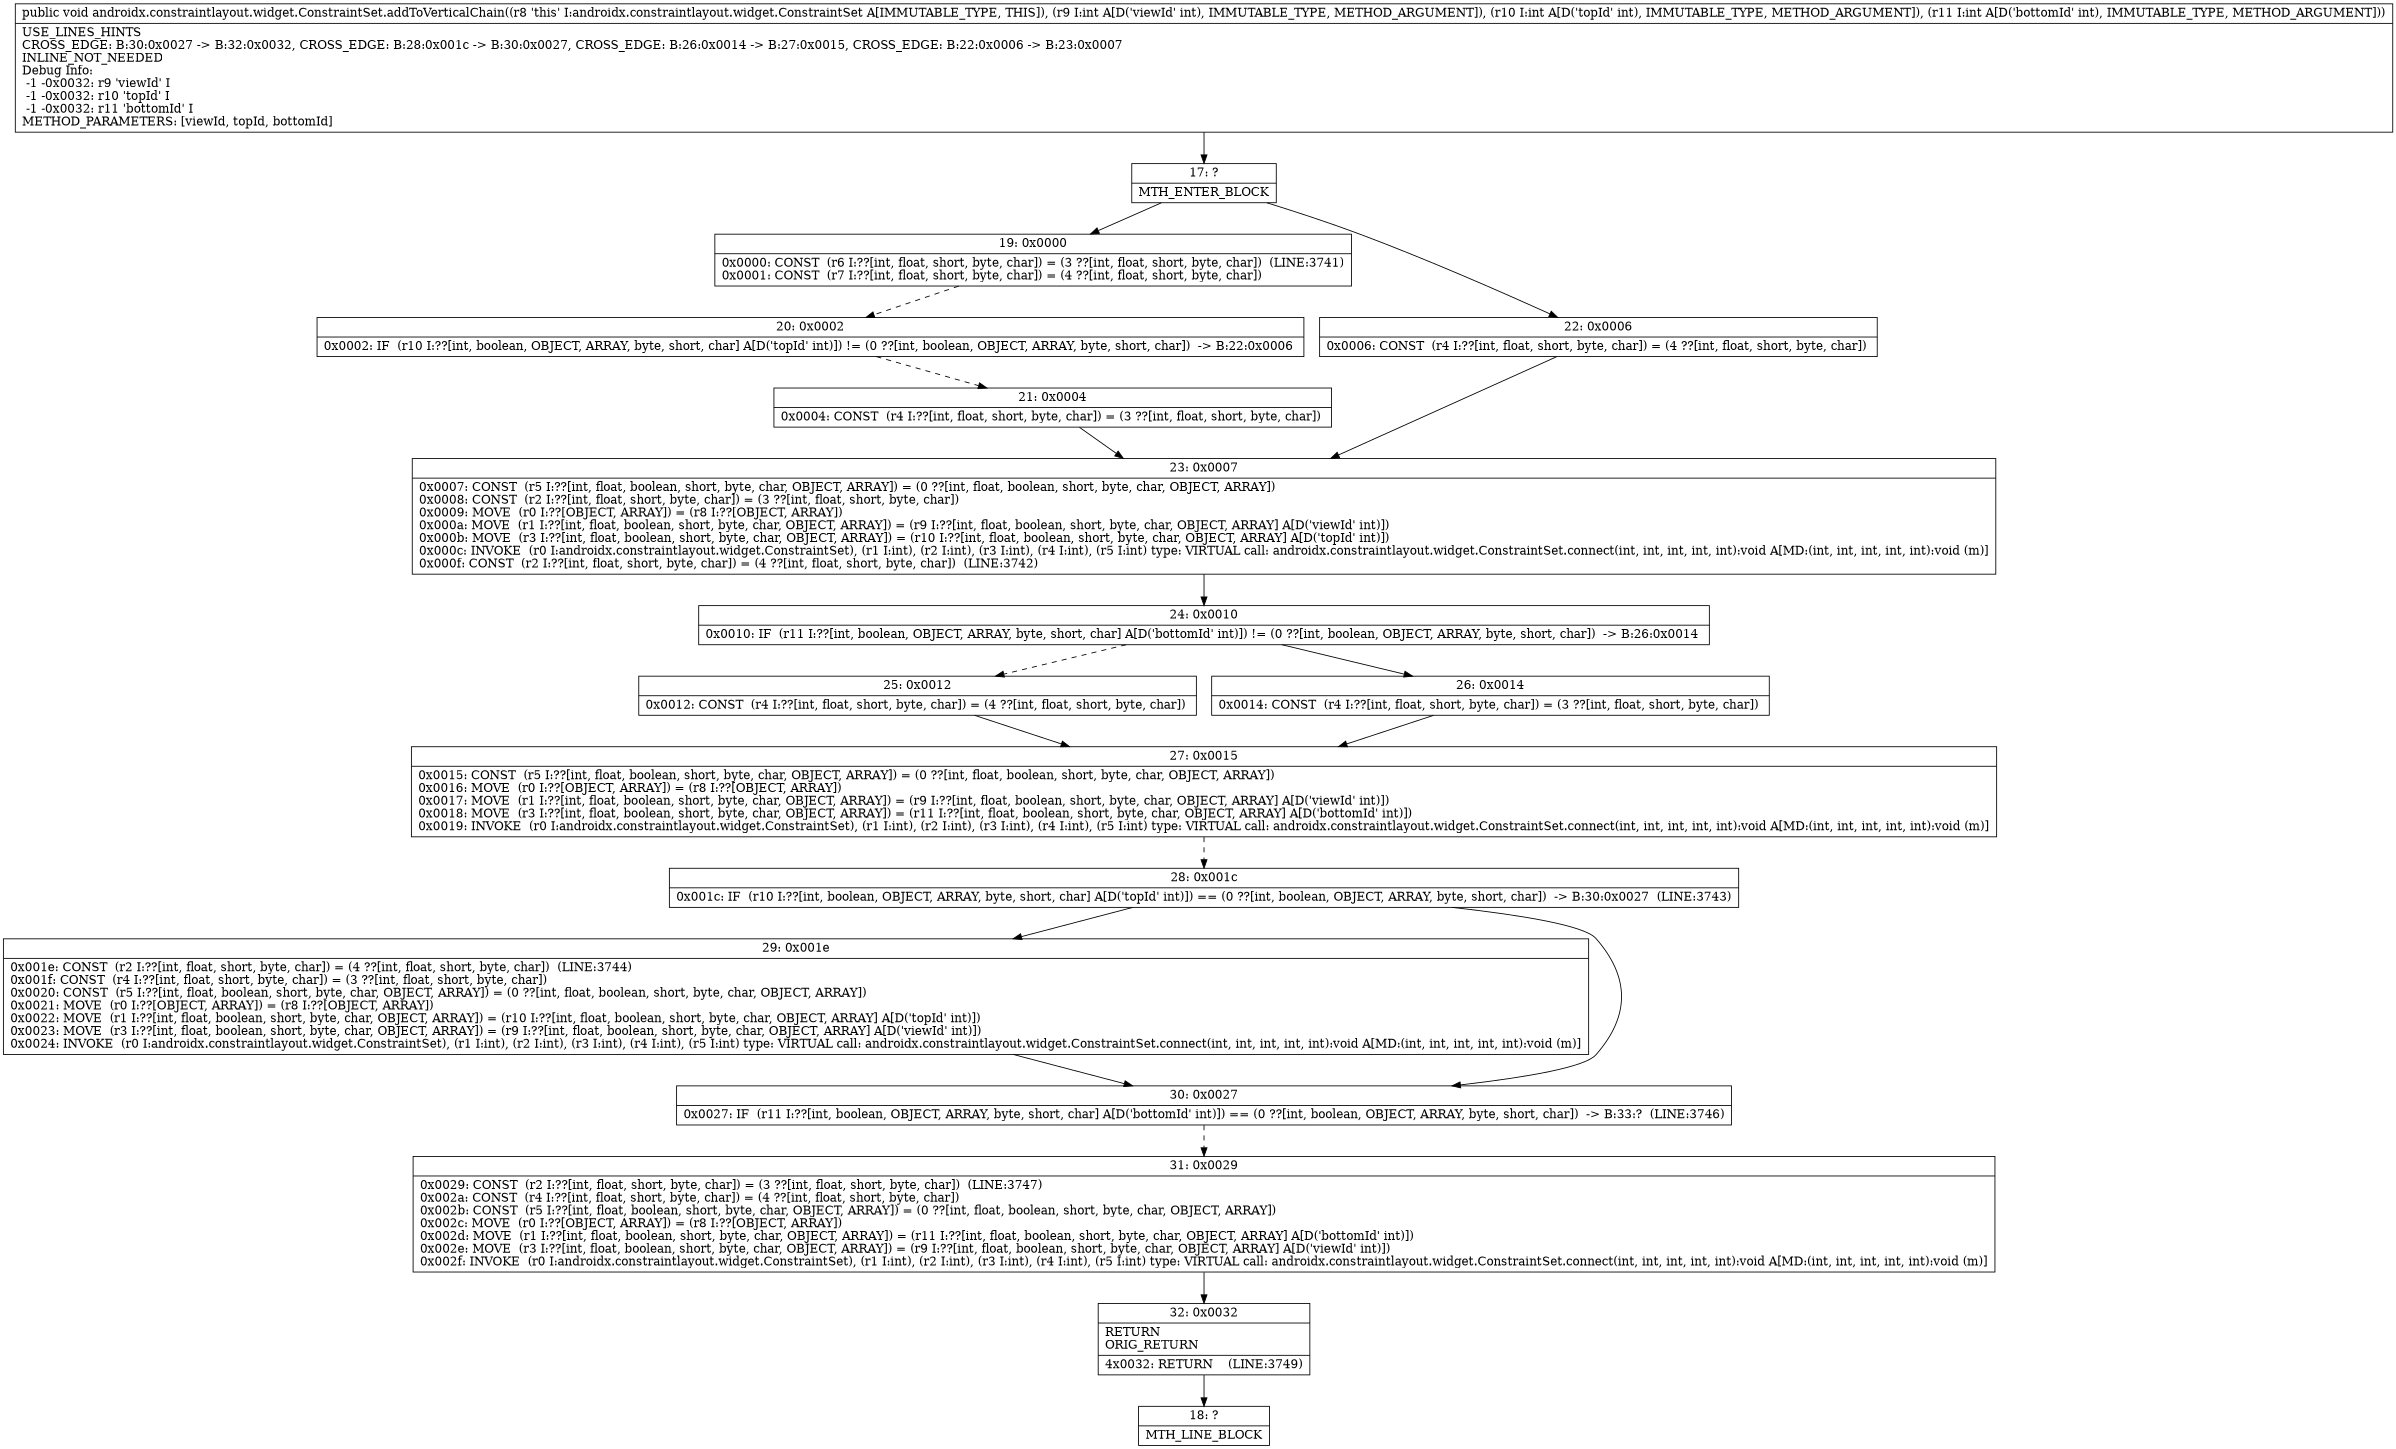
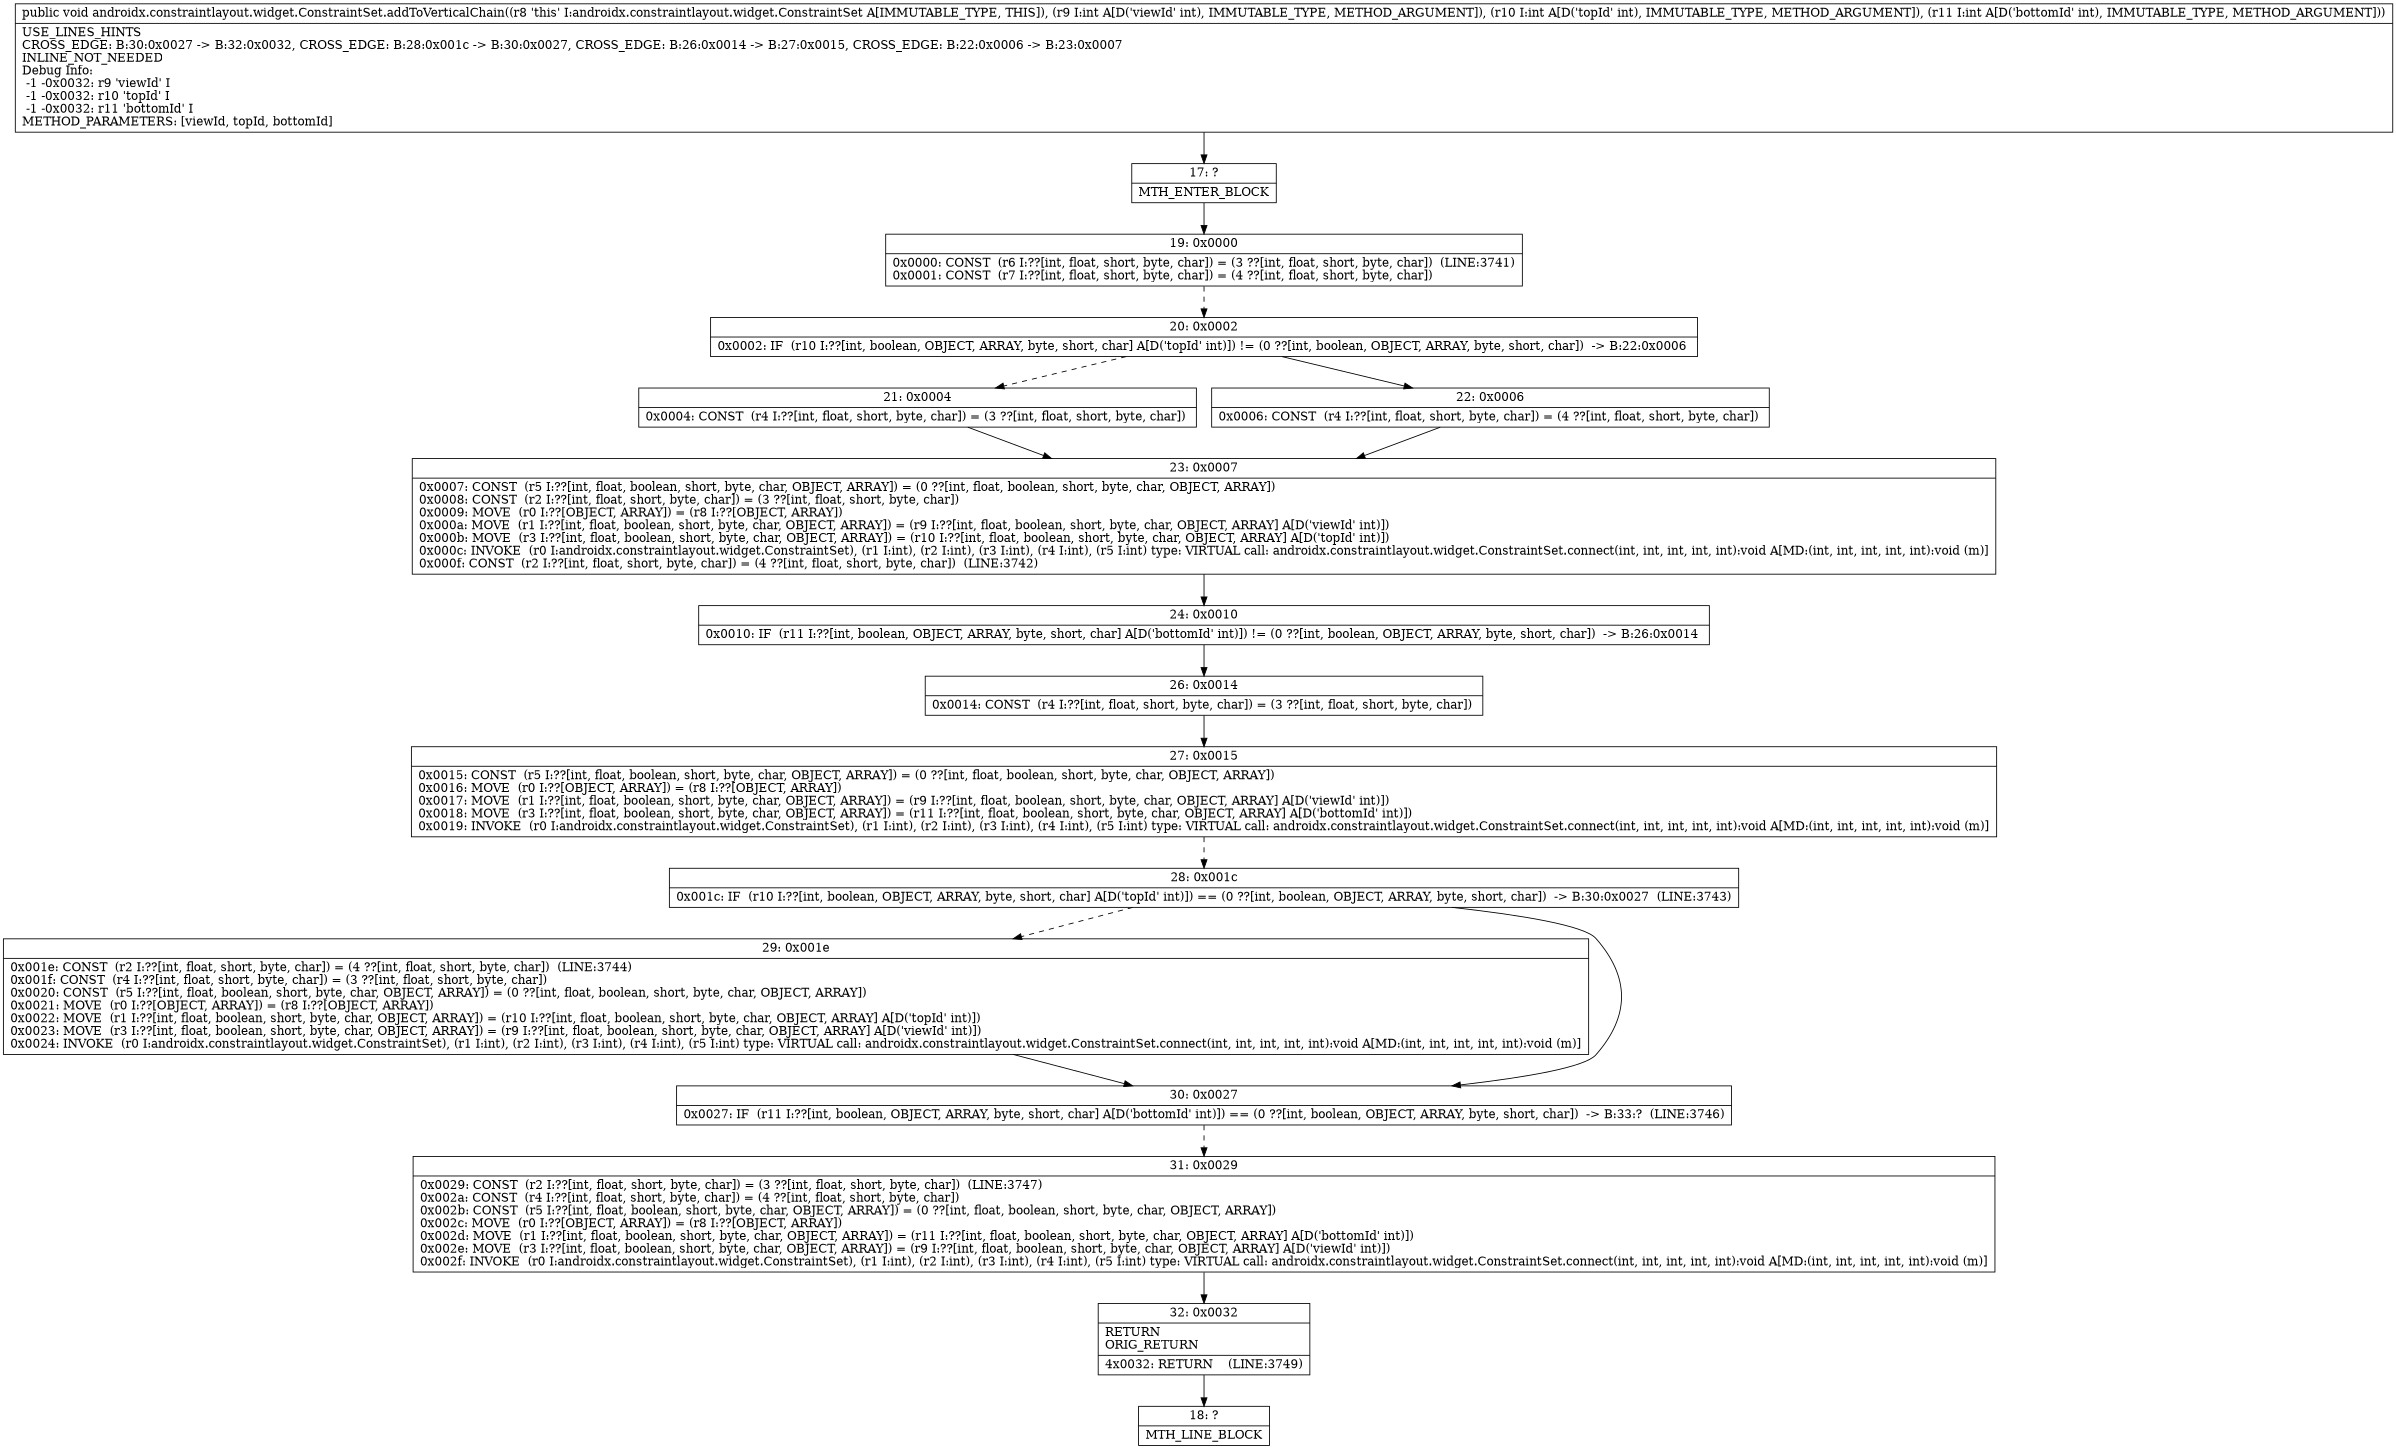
(1410, 254) -> (1343, 371)
(918, 696) -> none
(1077, 922) -> (1077, 922)
